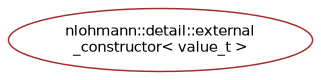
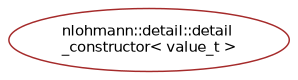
(161, 40) -> (149, 40)
